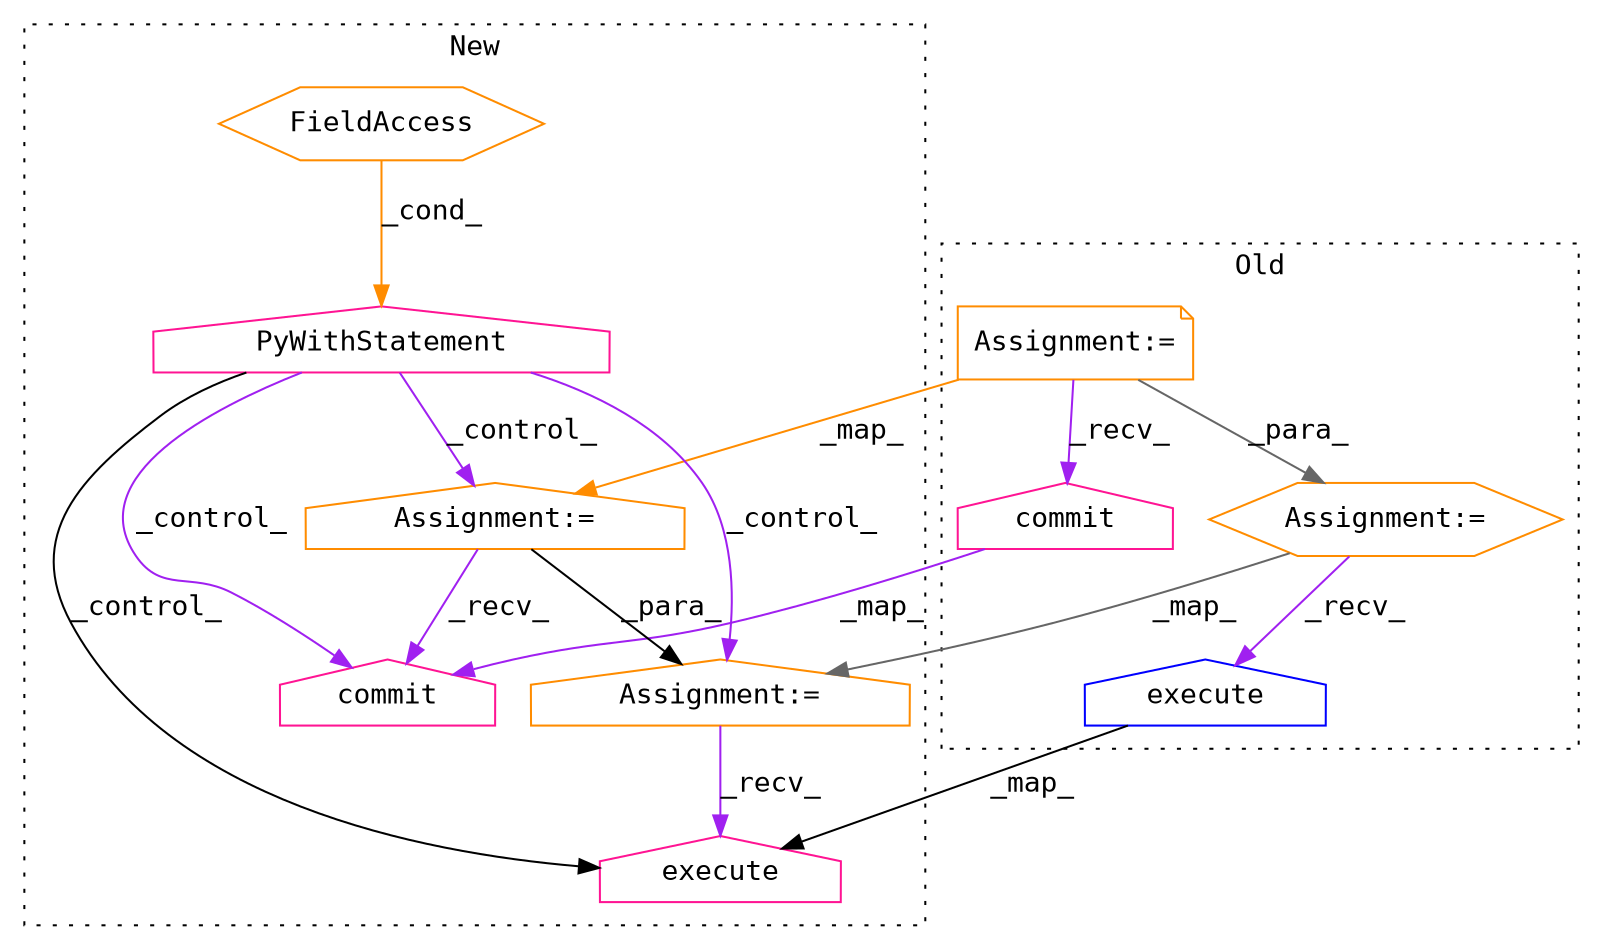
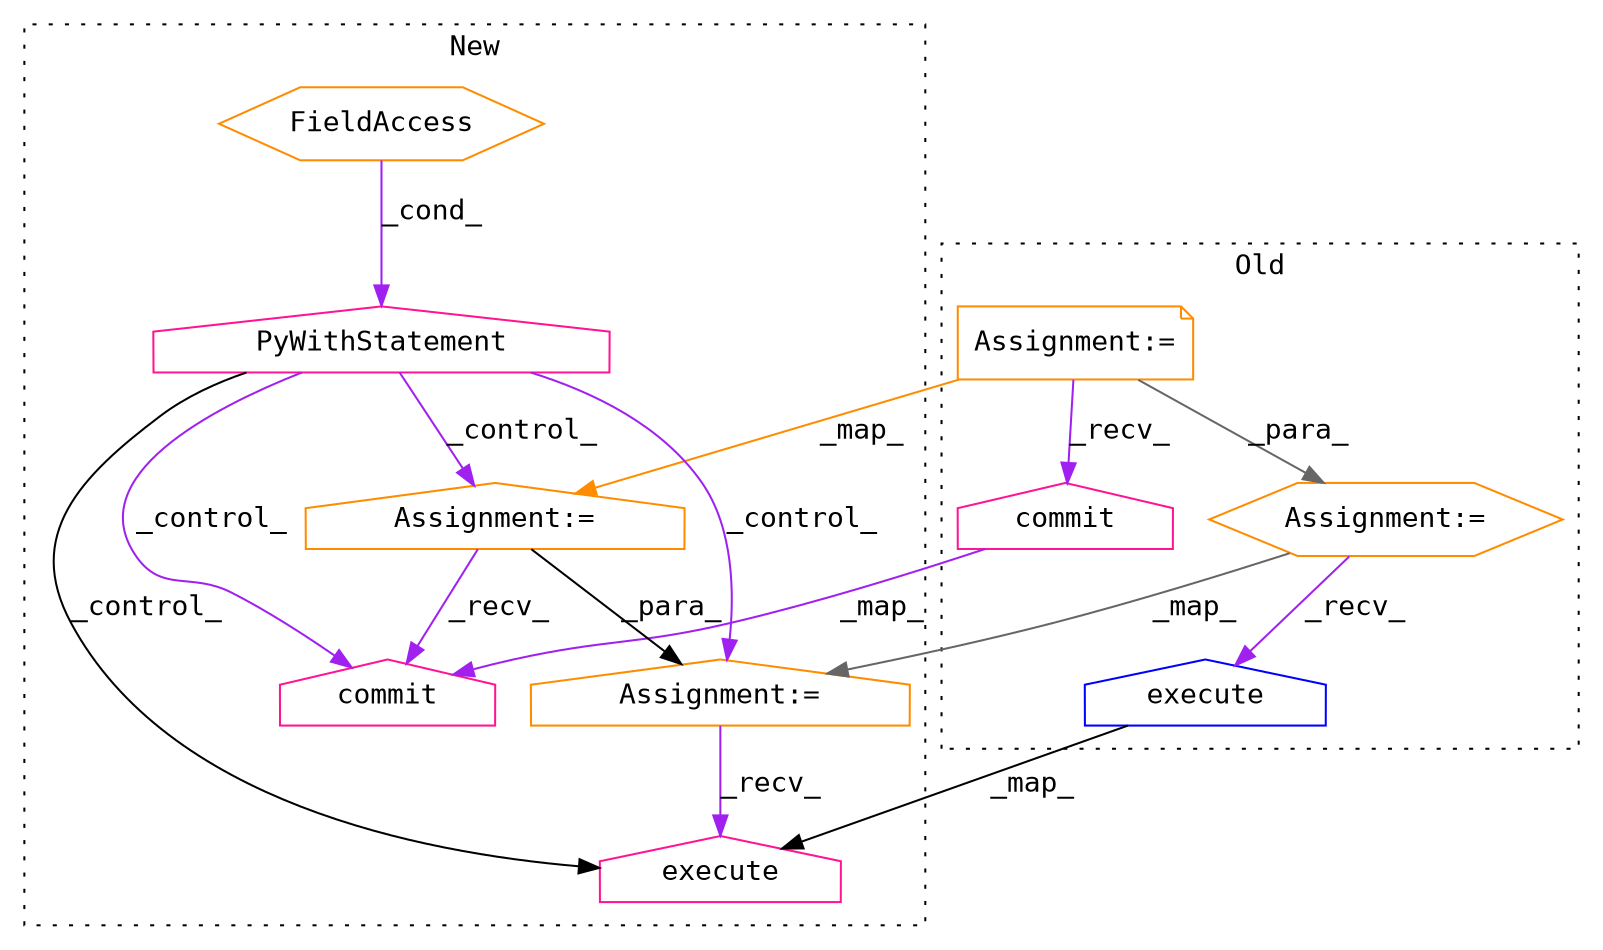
(381, 223) -> (381, 223)
